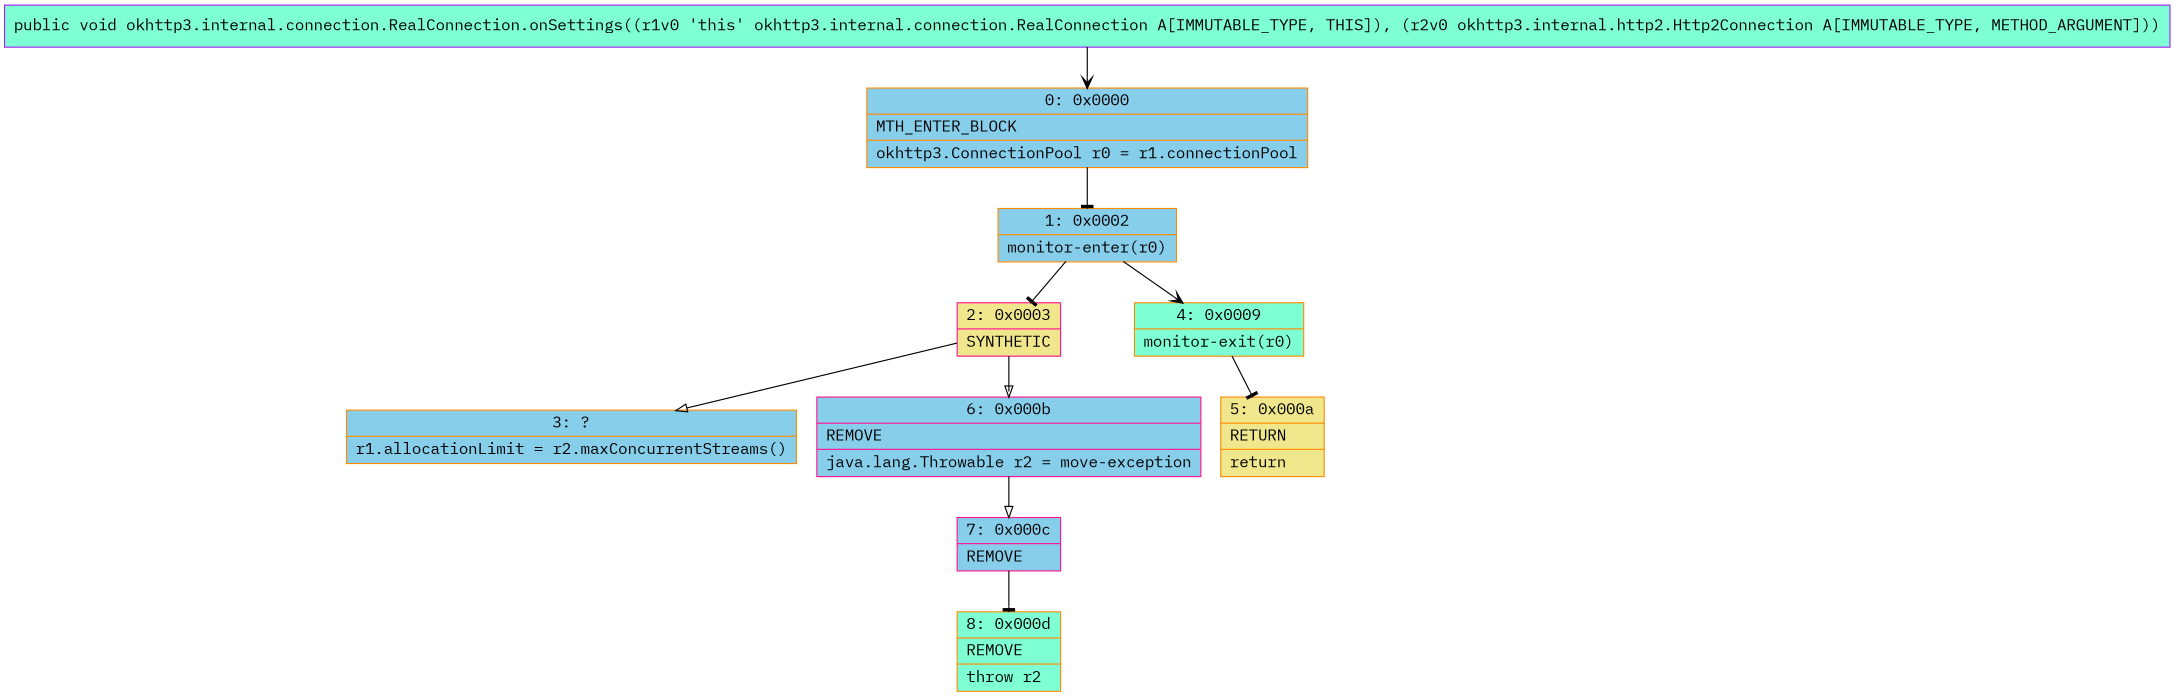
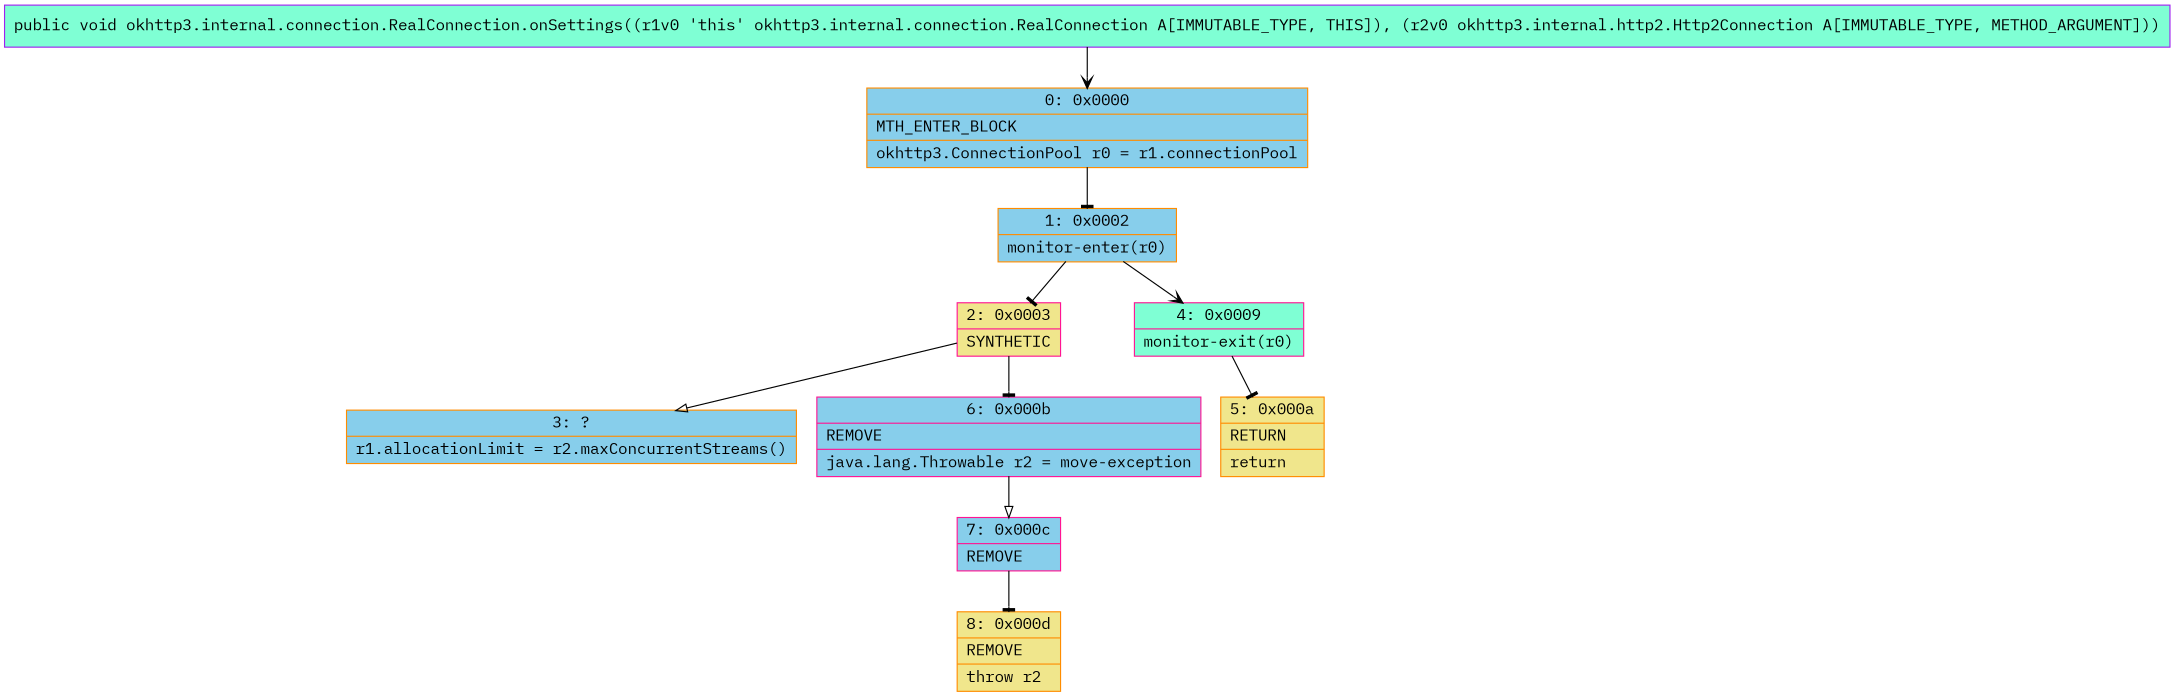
(1219, 329) -> (1219, 329)
(1009, 374) -> (1009, 374)
(1009, 652) -> (1009, 652)
